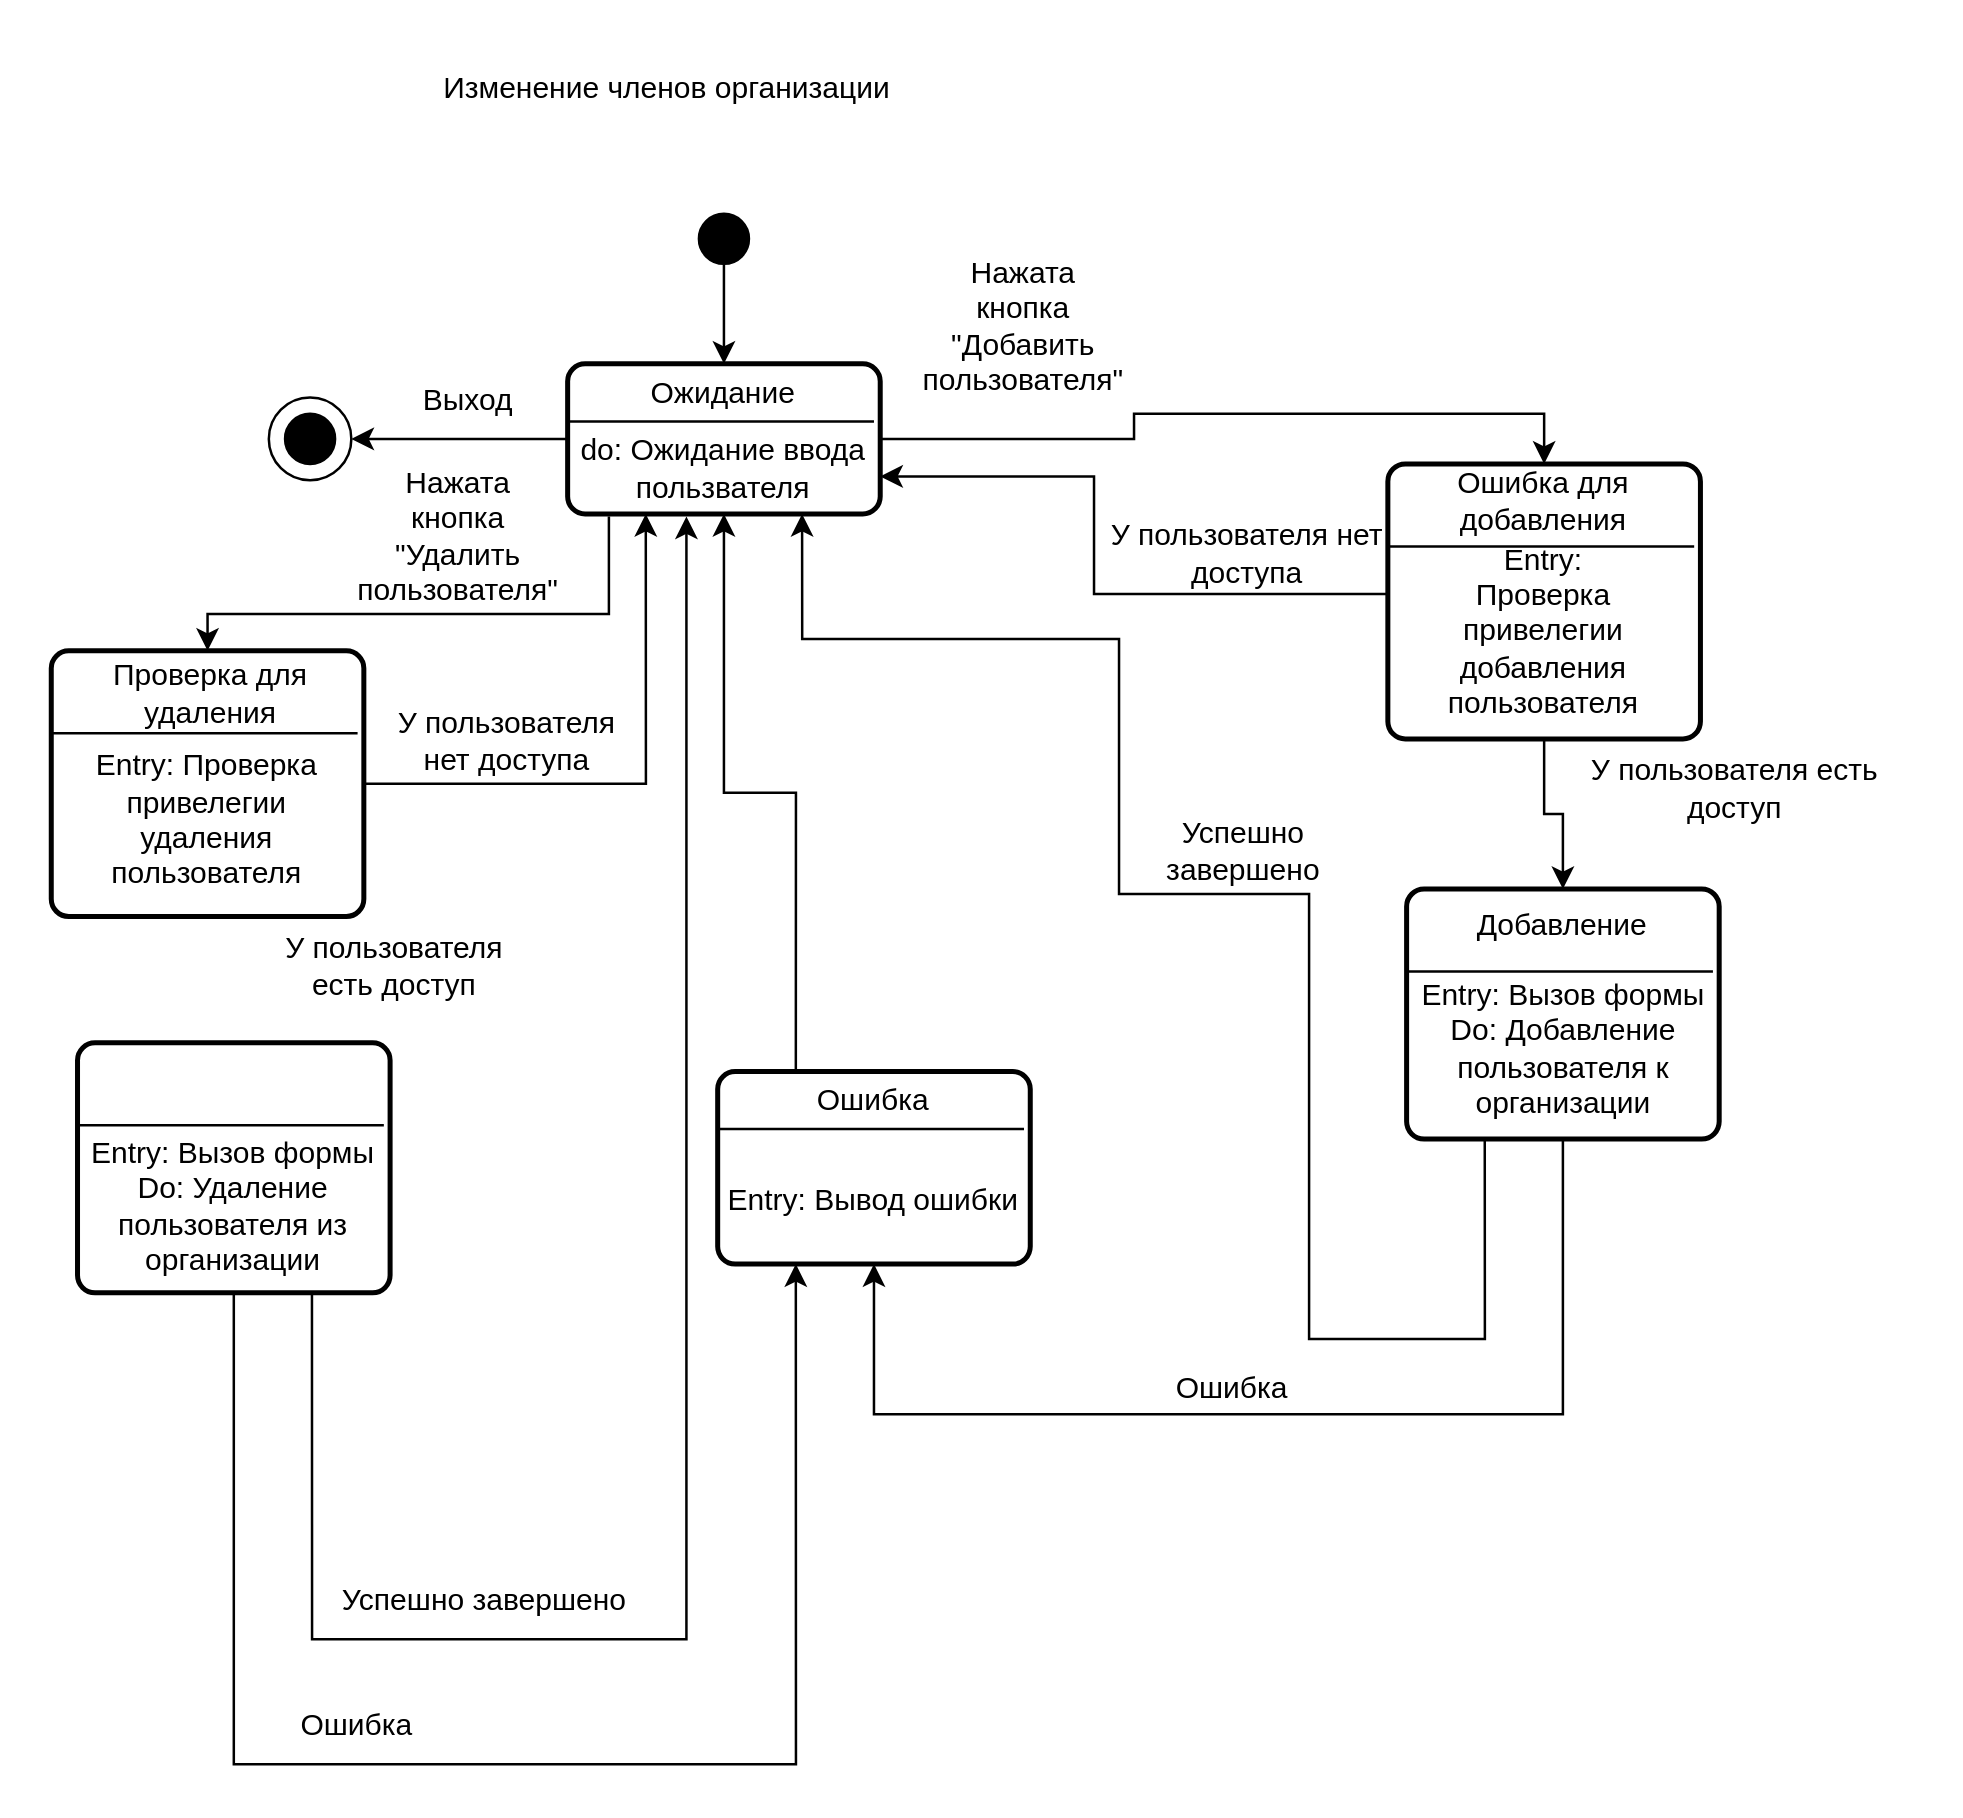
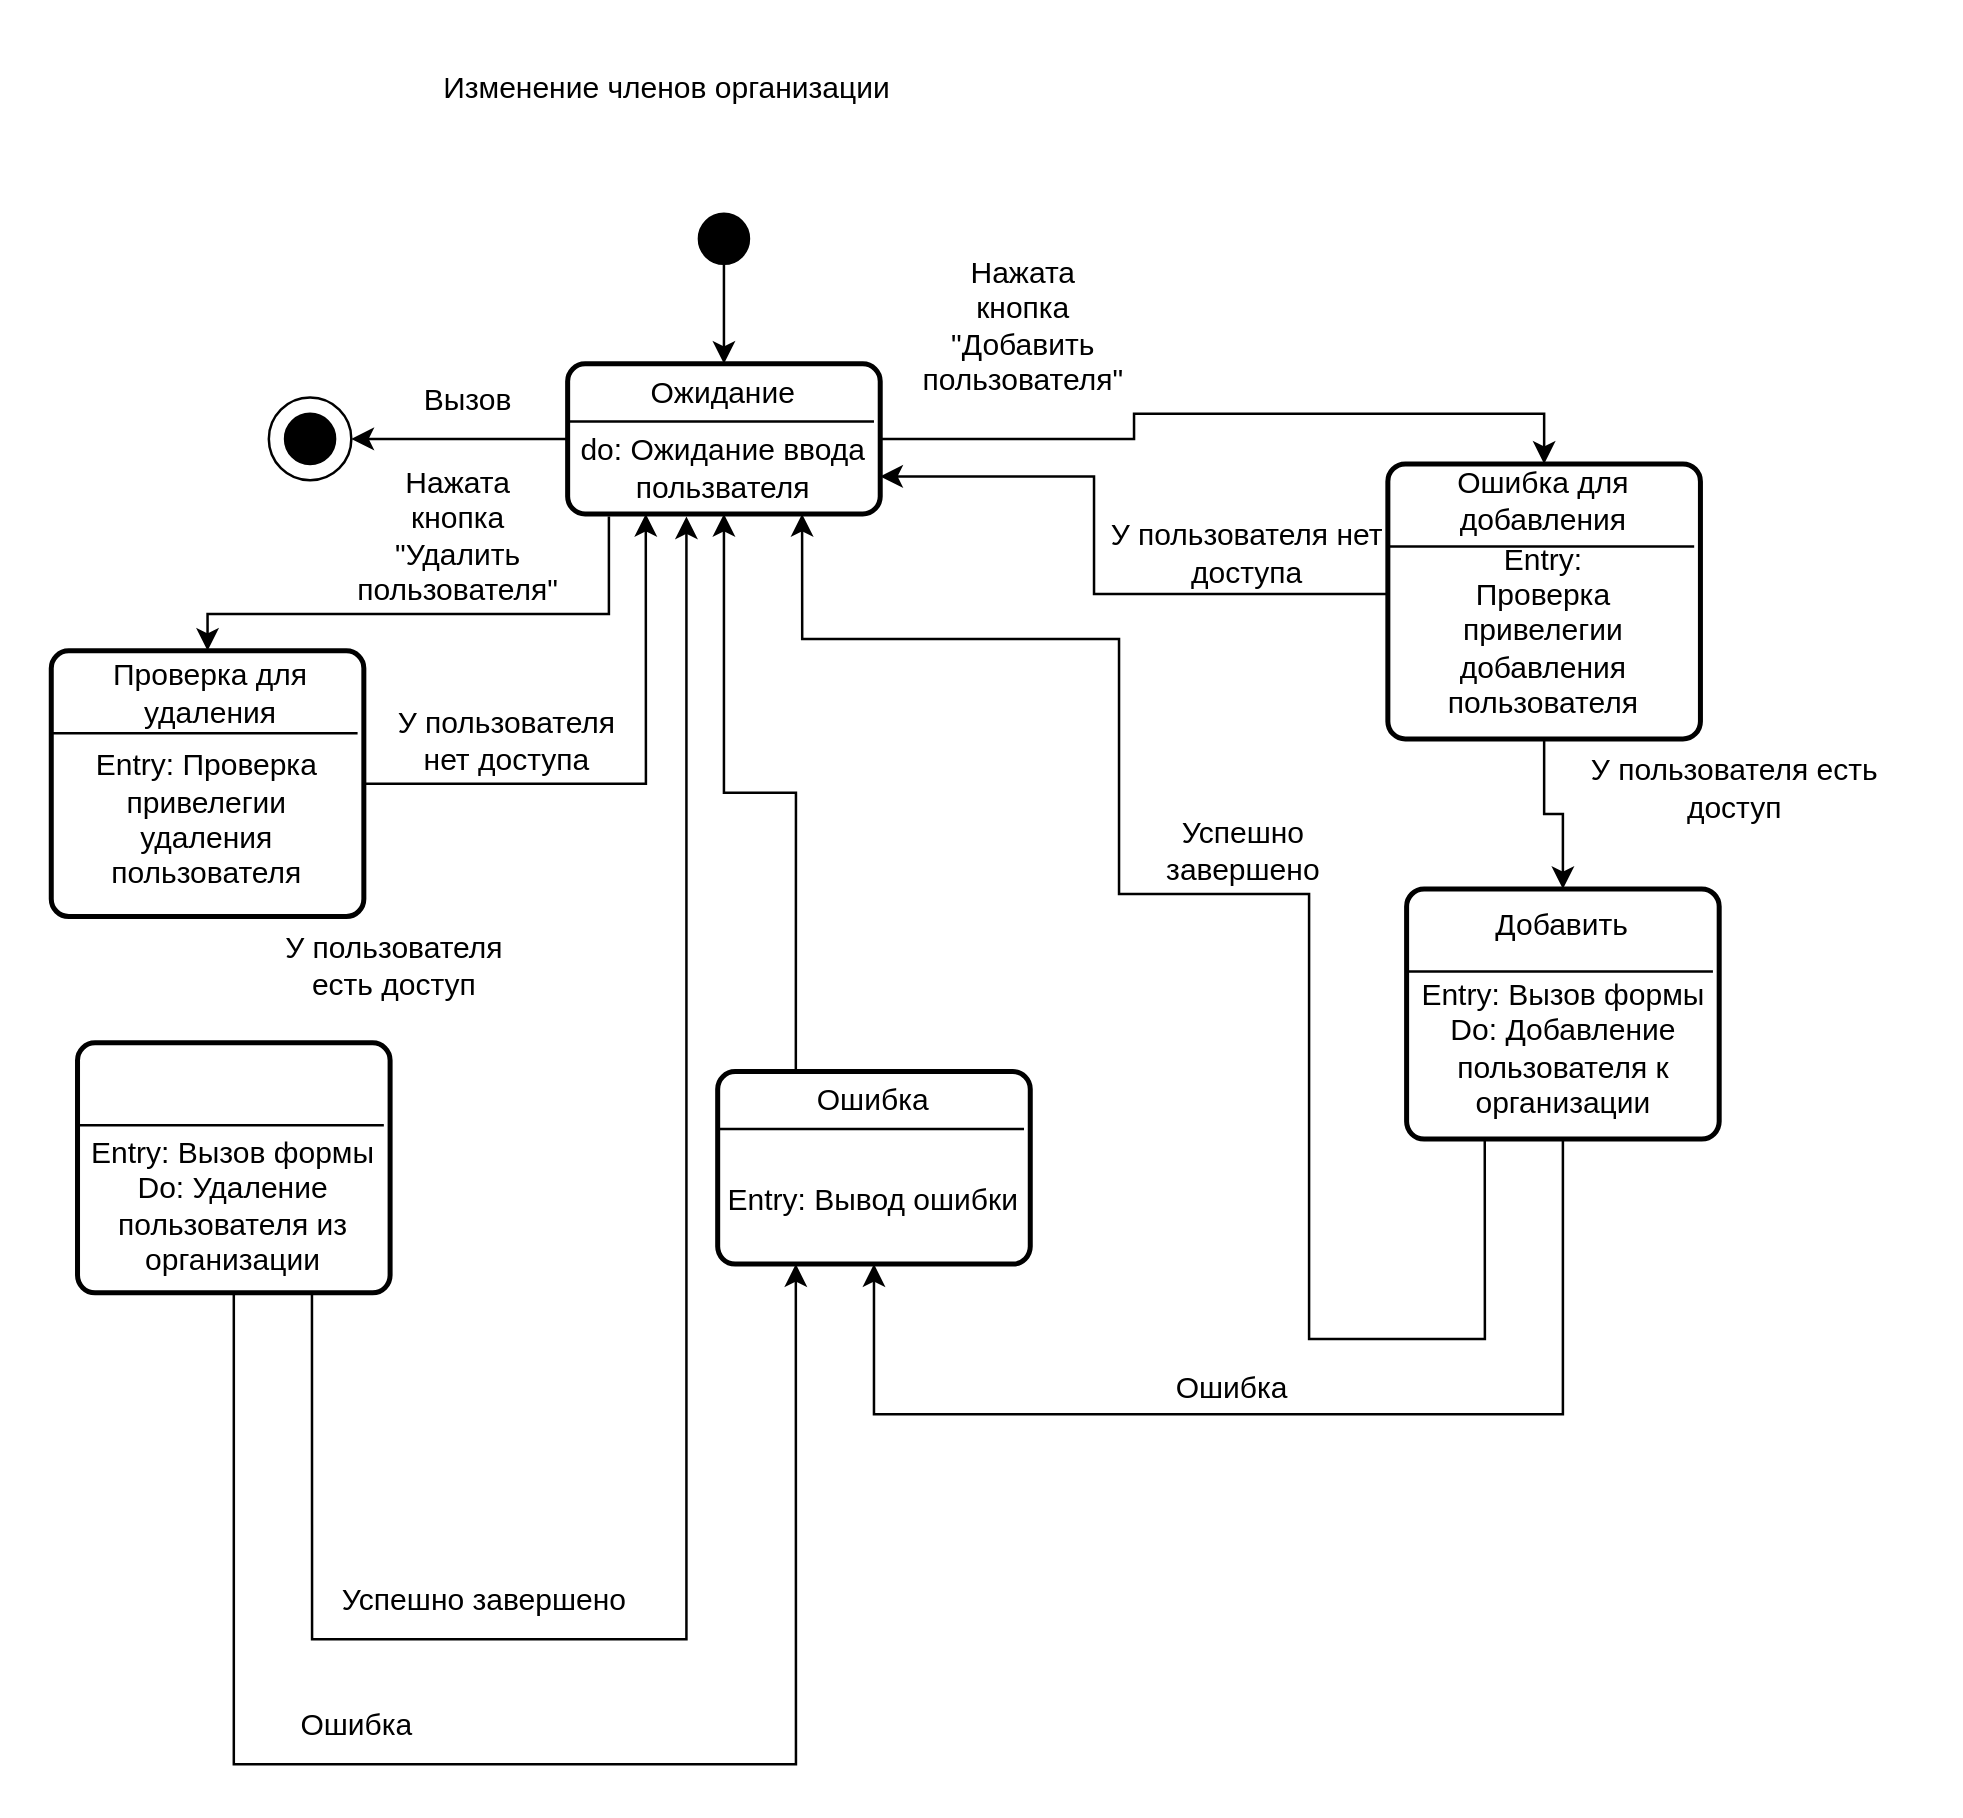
(469, 401) -> (469, 401)
(1563, 926) -> (1563, 926)
